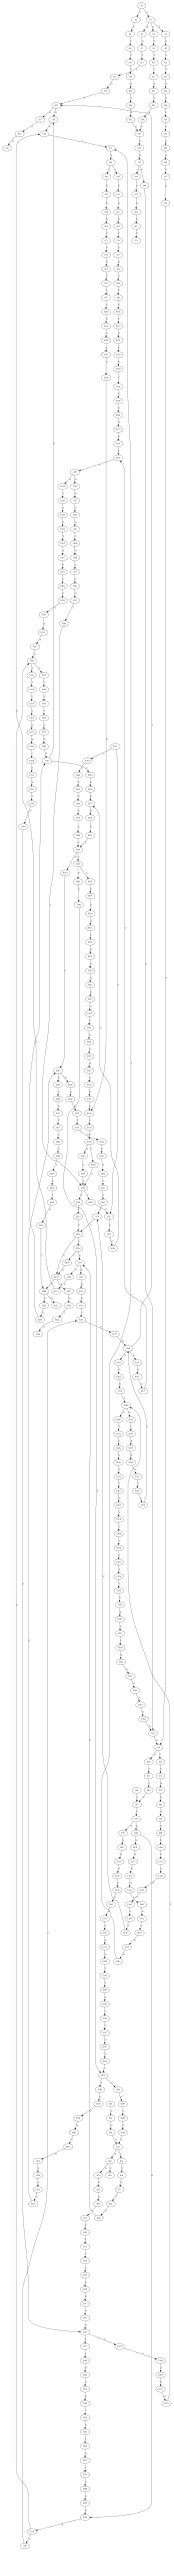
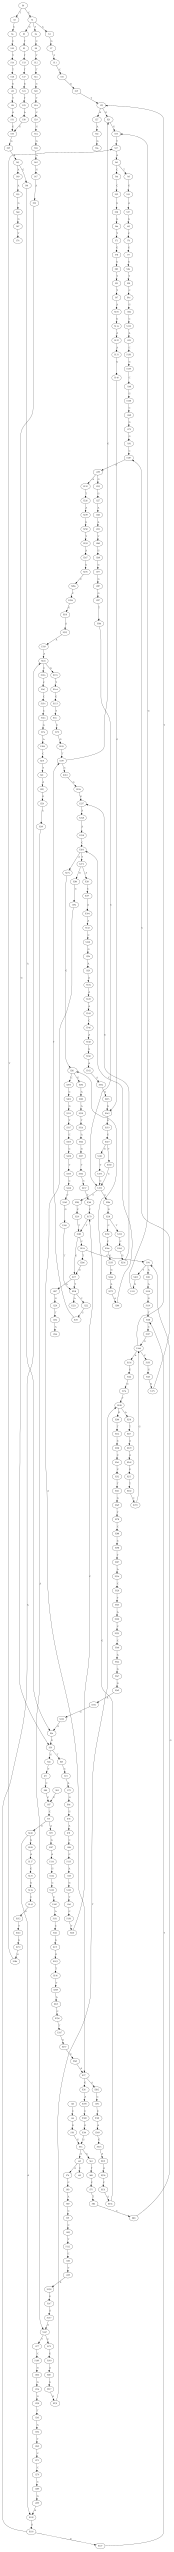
(102, 1208) -> (108, 1209)
